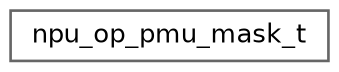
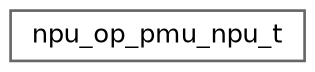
(170, 36) -> (158, 36)
